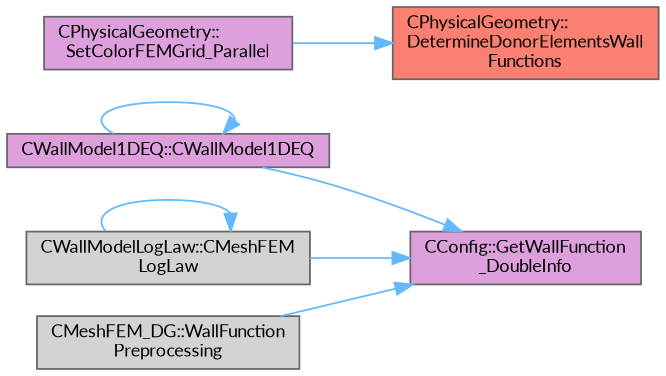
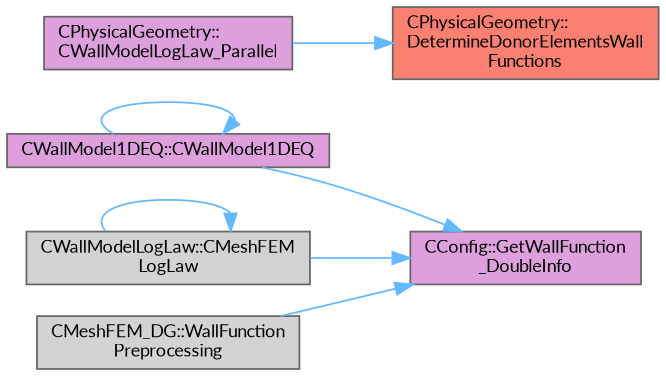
(168, 43) -> (168, 43)
